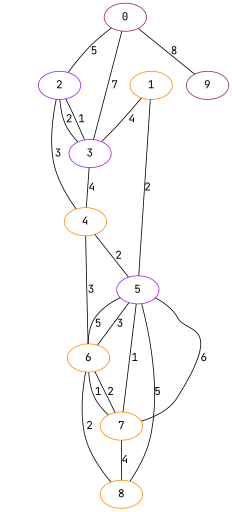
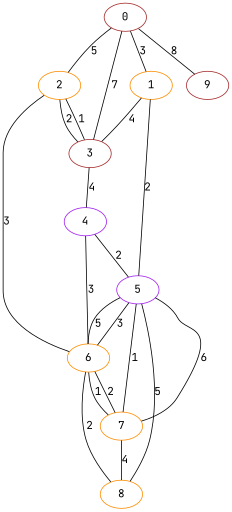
none -> (138, 51)
(60, 85) -> (60, 85)
(90, 154) -> (90, 154)
(53, 157) -> (3, 233)
(85, 222) -> (85, 222)
